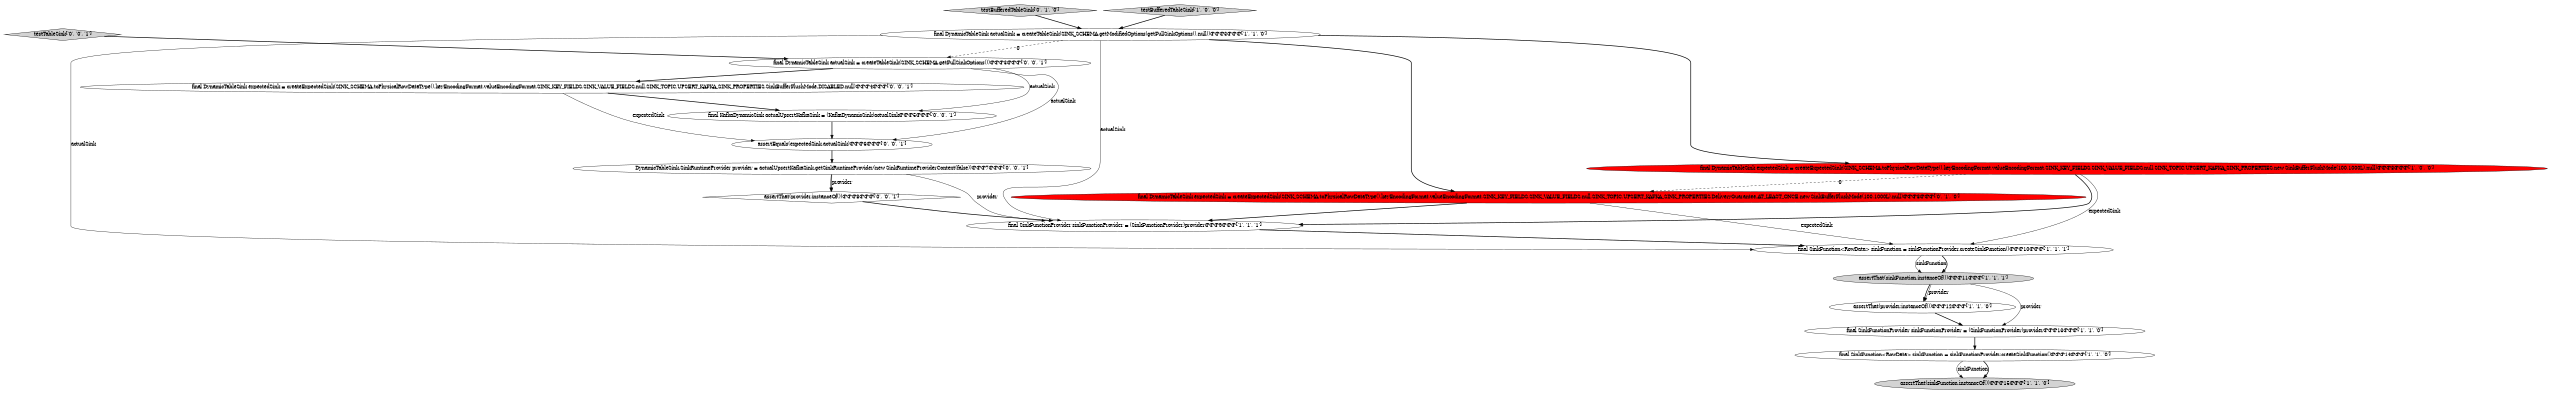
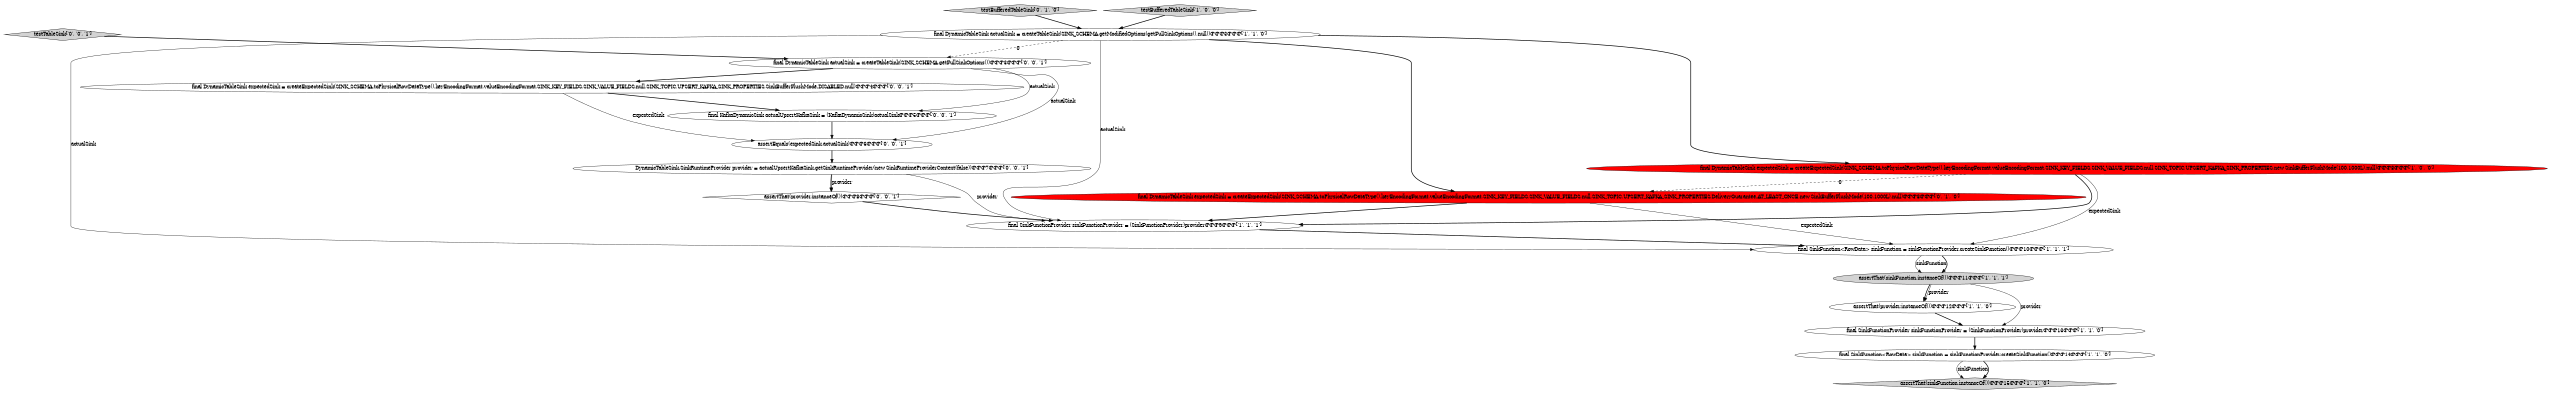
(1975, 384) -> (1975, 384)
